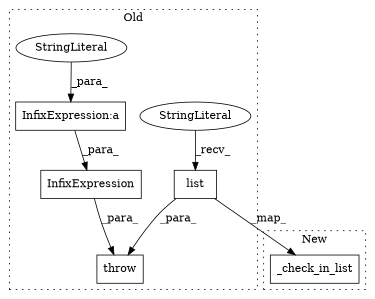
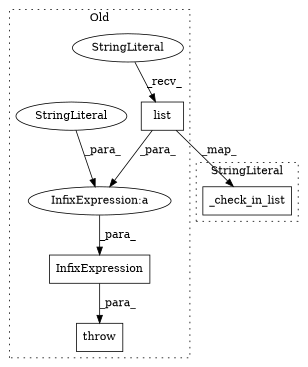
(71, 116) -> (100, 201)
(152, 222) -> (133, 155)
(315, 240) -> (247, 171)
